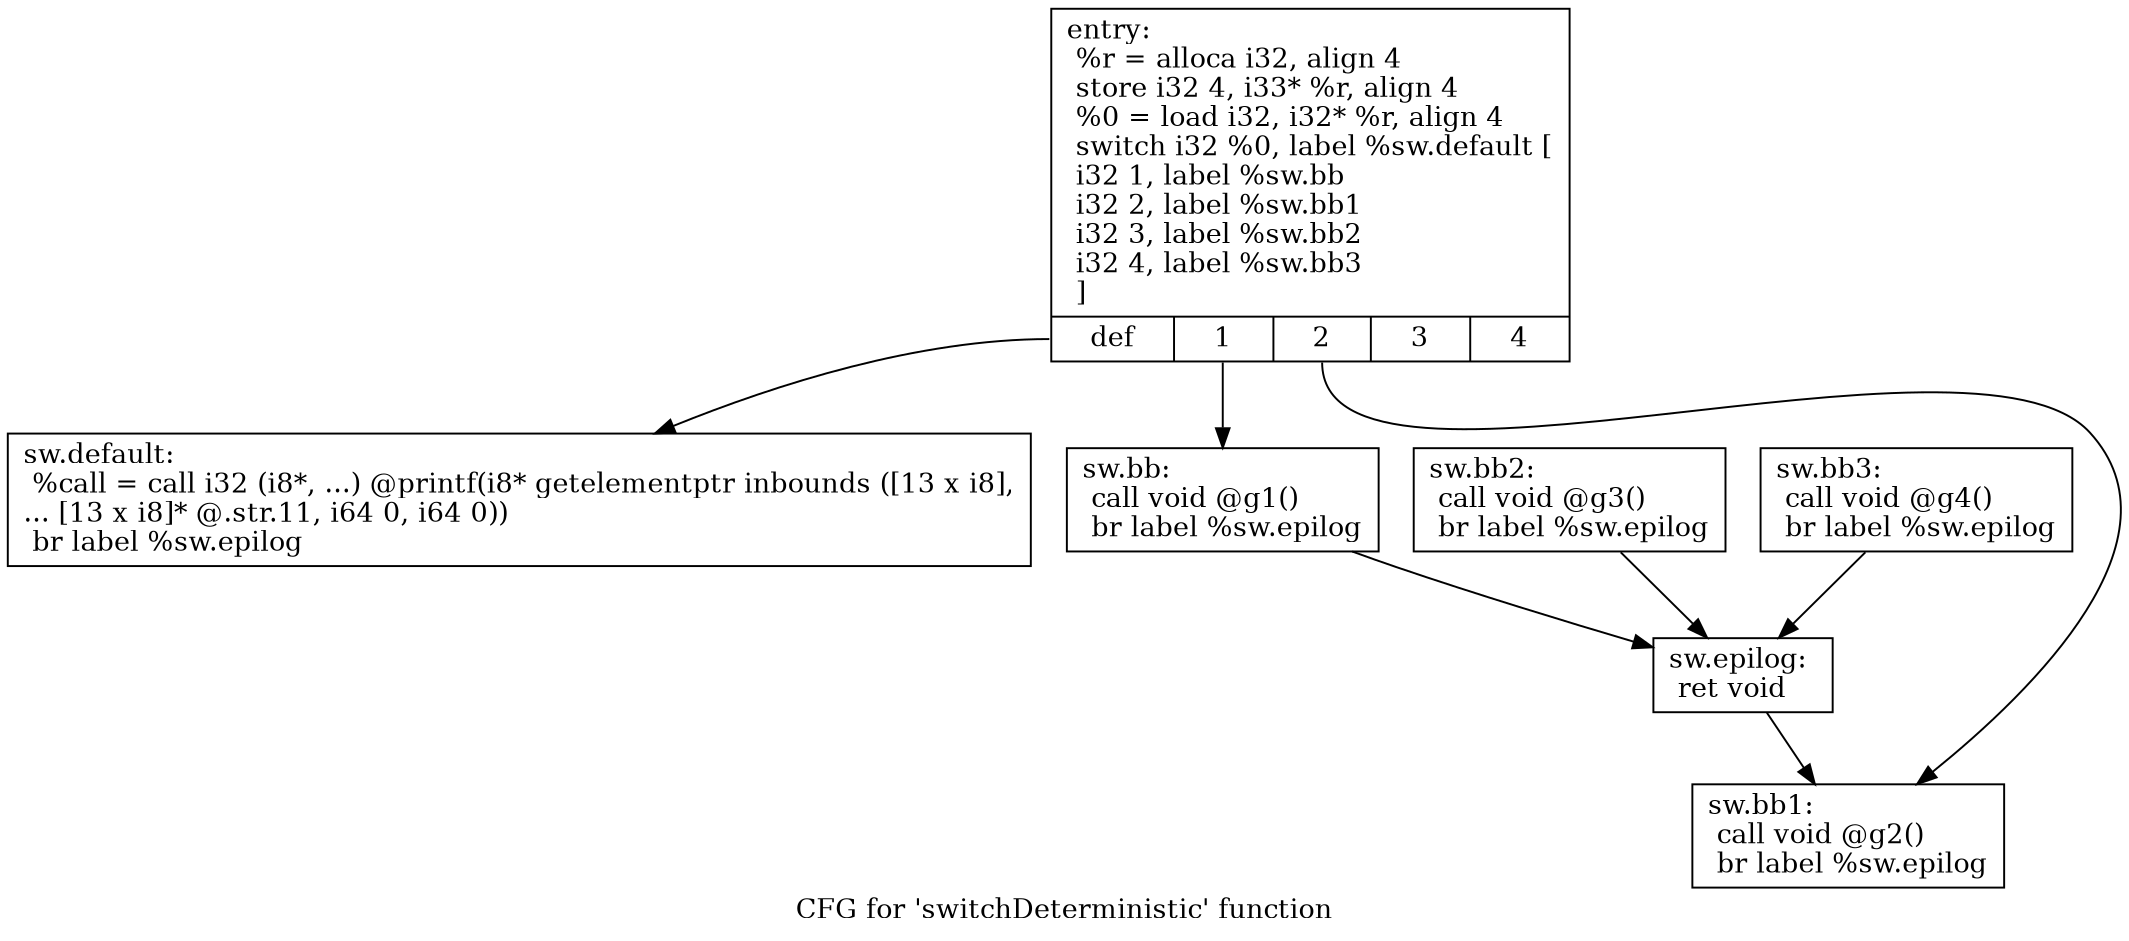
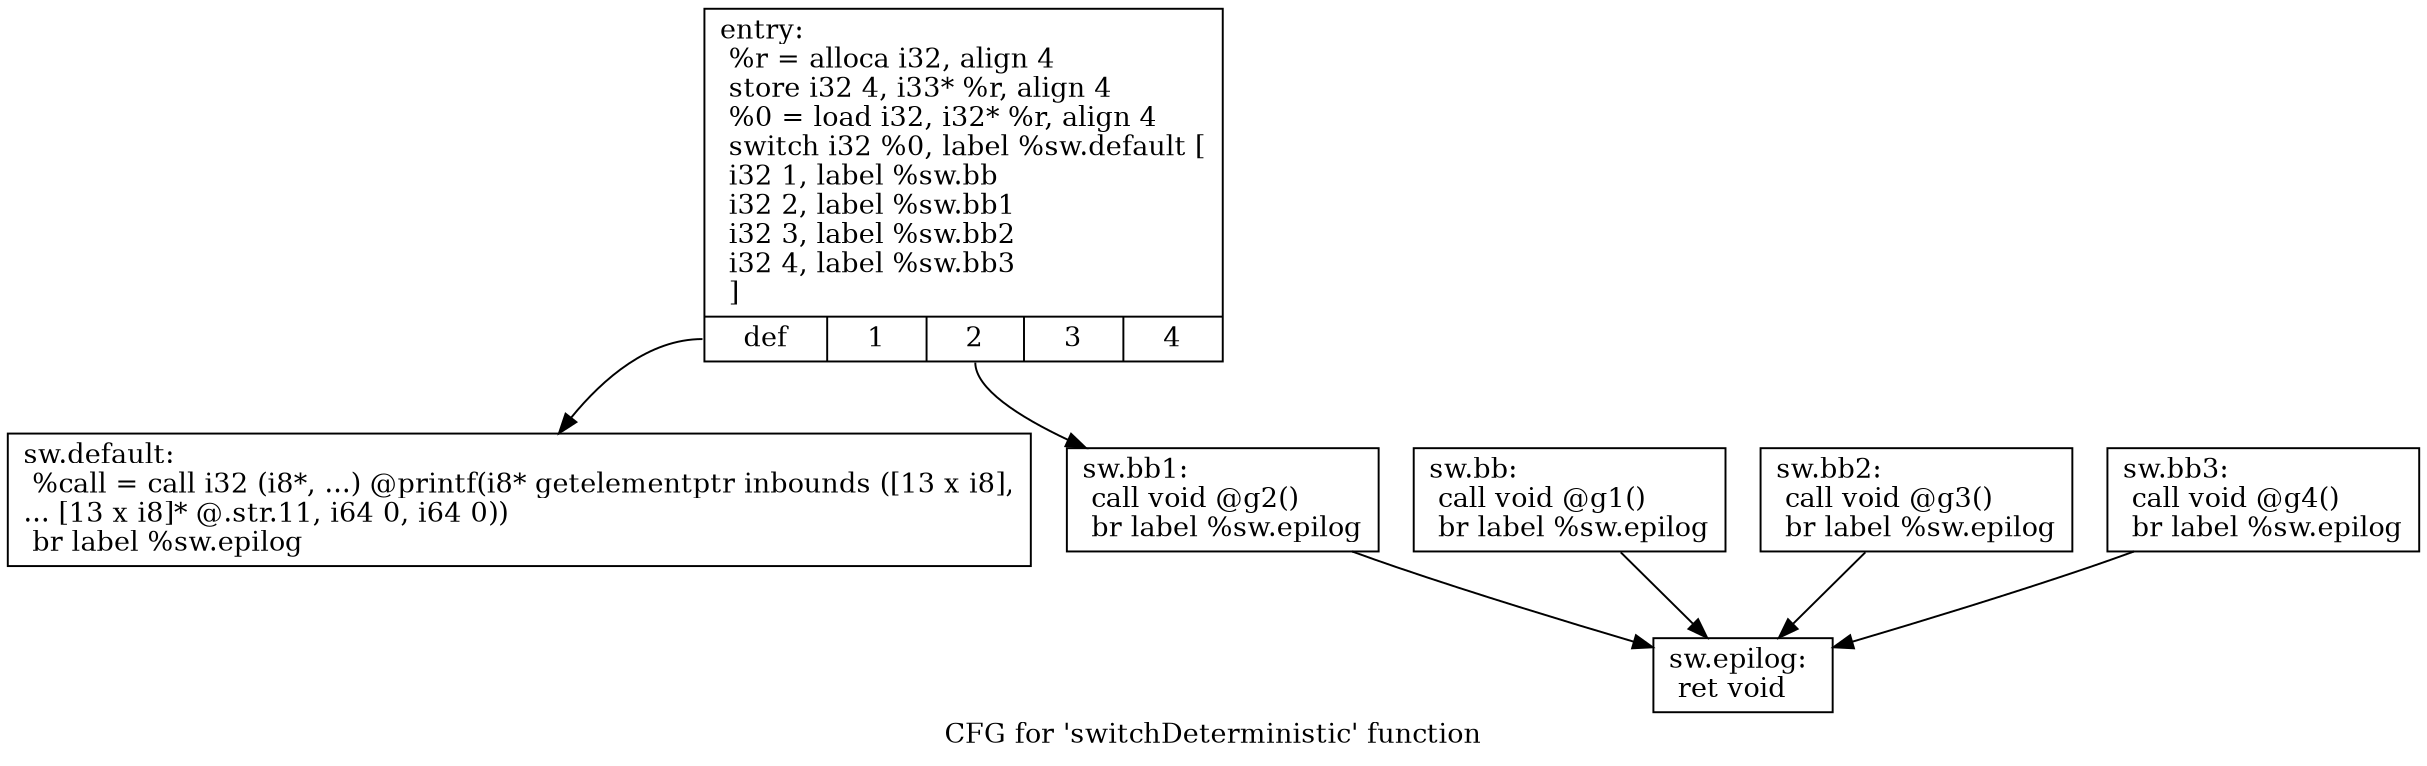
(1223, 395) -> none
(1785, 740) -> (1492, 599)
